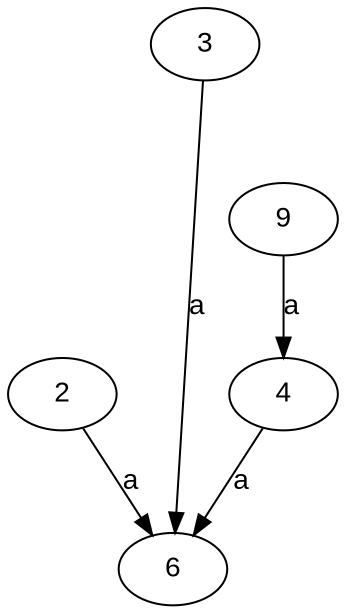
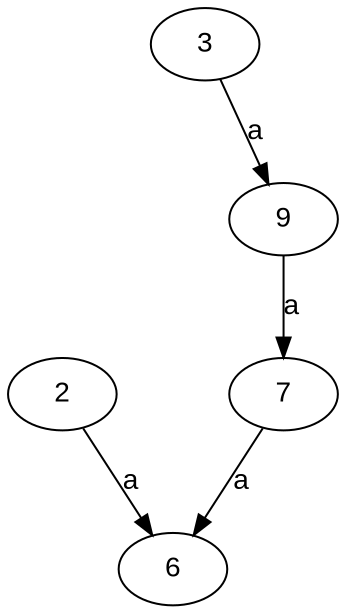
(190, 296) -> (240, 123)
(284, 394) -> (284, 394)
